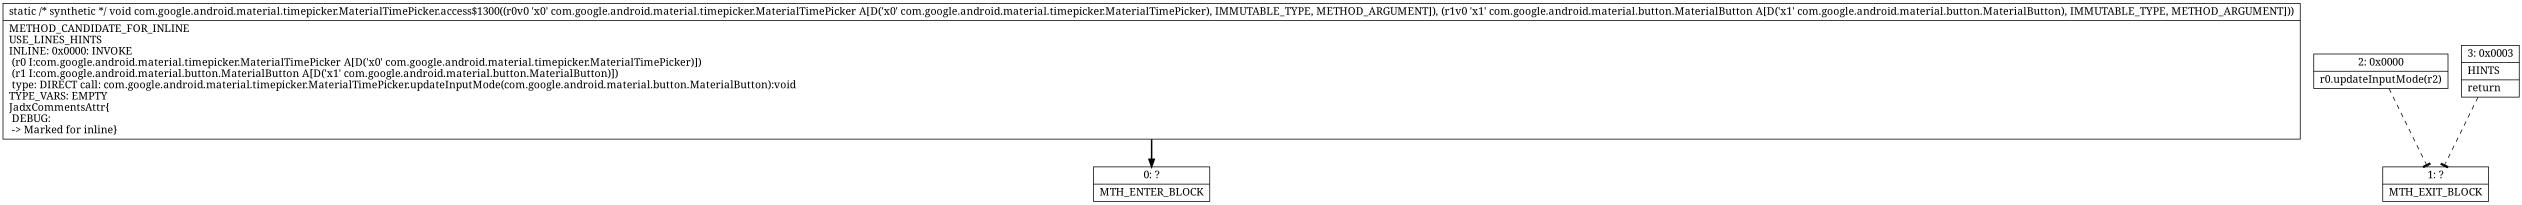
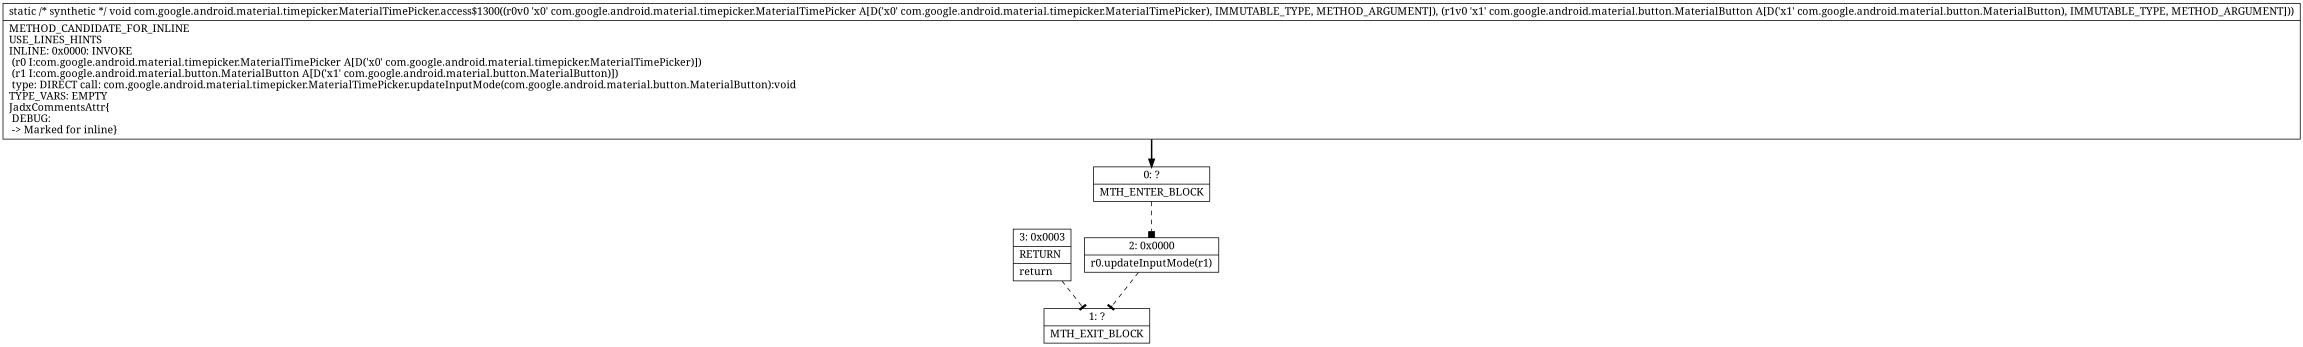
(2484, 71) -> (1040, 255)
(2381, 80) -> (1152, 263)
none -> (1152, 216)
